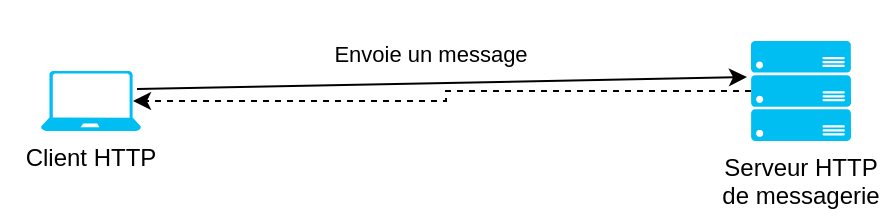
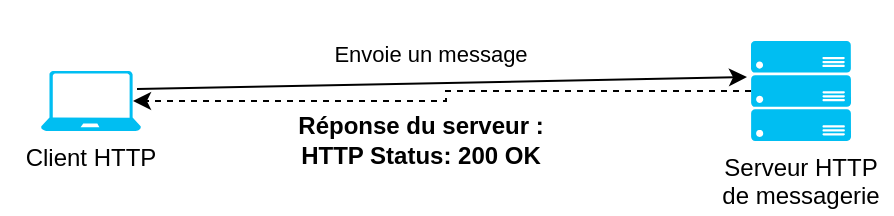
none -> (421, 141)
